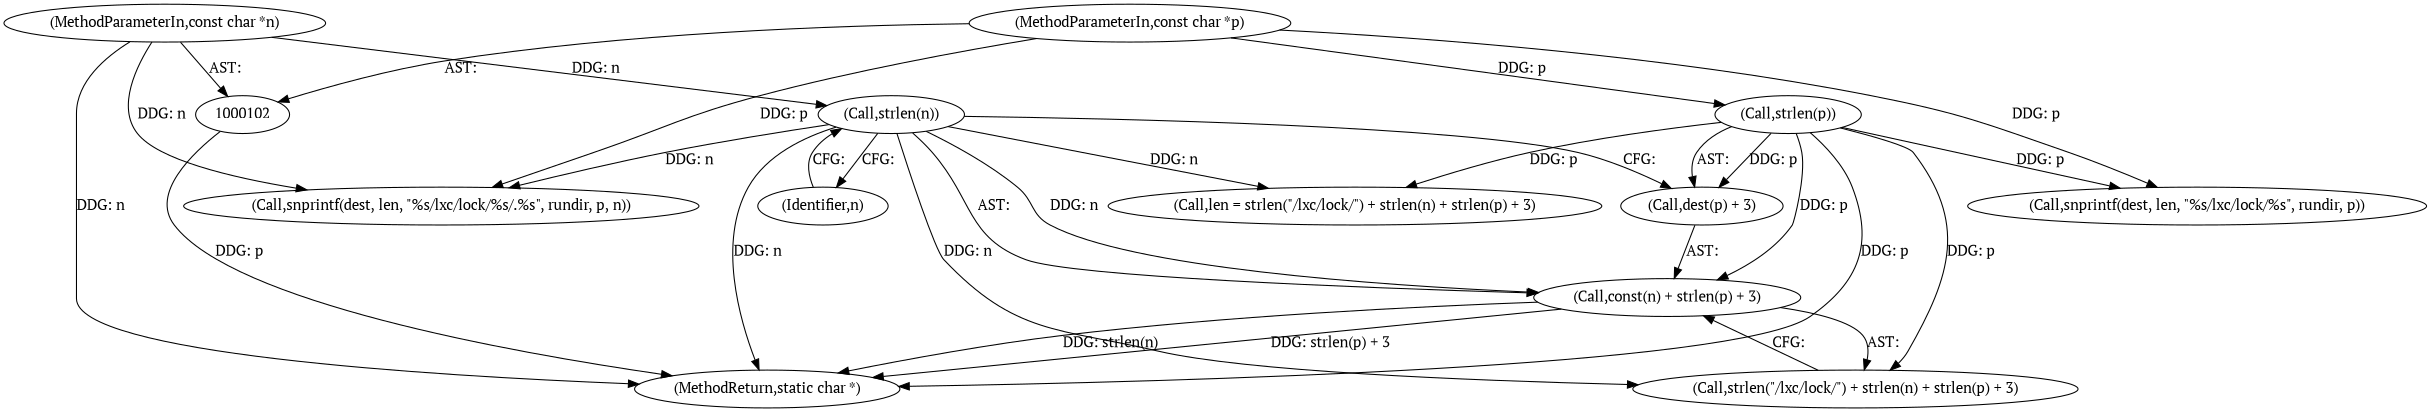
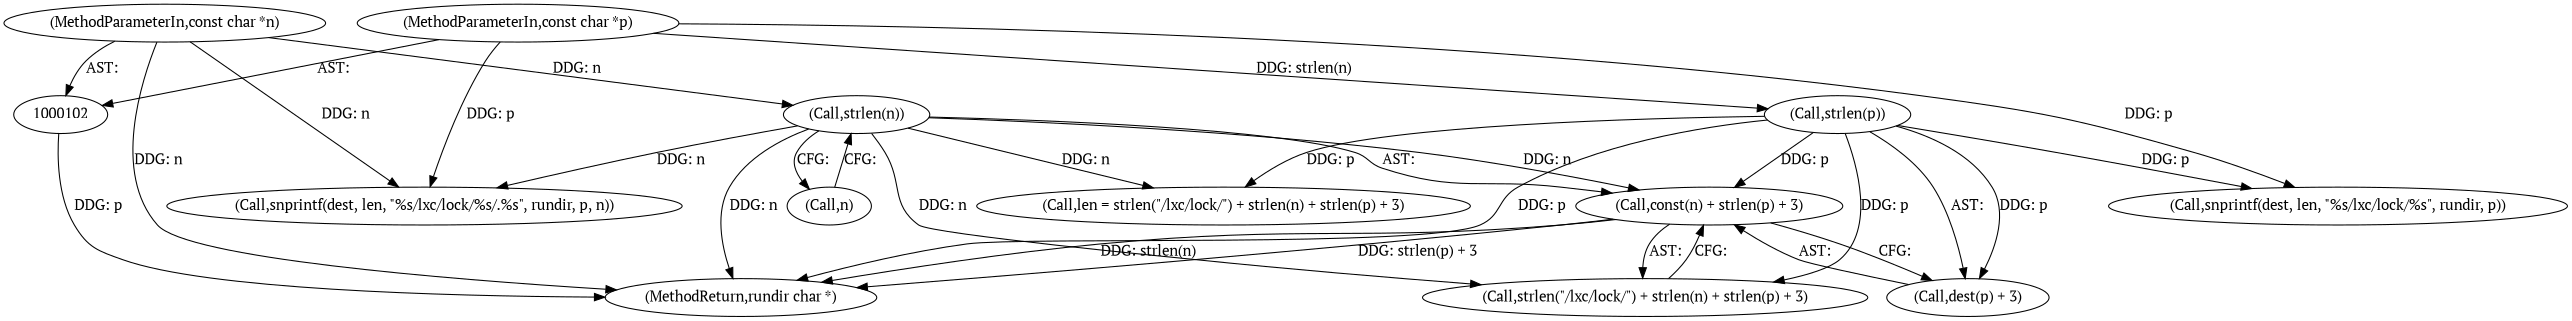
(1522, 69) -> (1304, 69)
(1316, 127) -> (1840, 244)
(823, 206) -> (829, 206)
(767, 389) -> (741, 298)
